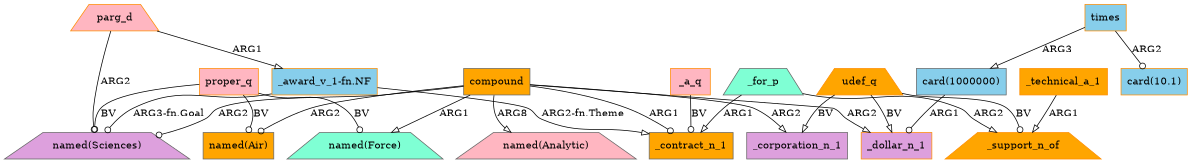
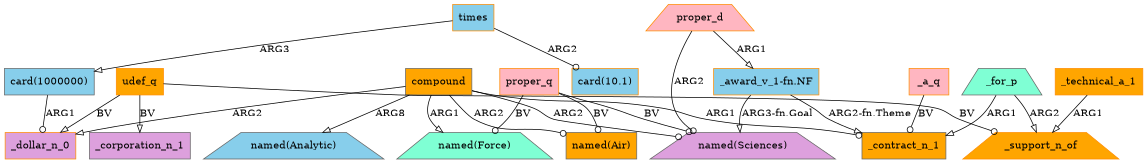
(115, 18) -> (700, 18)
(860, 82) -> (140, 82)
(186, 95) -> (742, 109)
(659, 95) -> none
(546, 146) -> (294, 146)
(897, 146) -> (40, 146)
